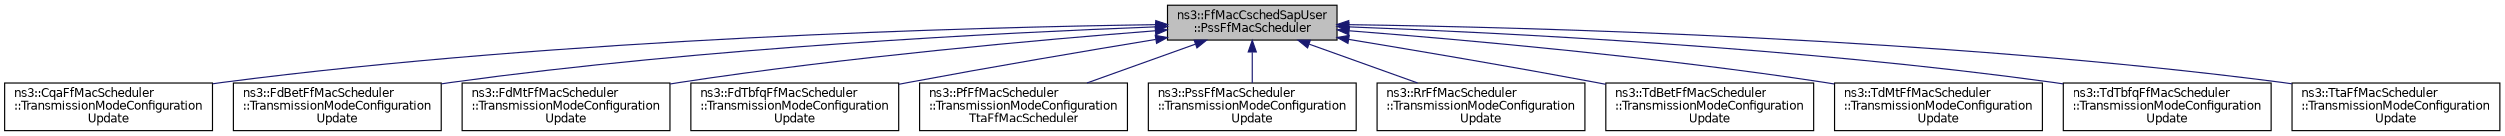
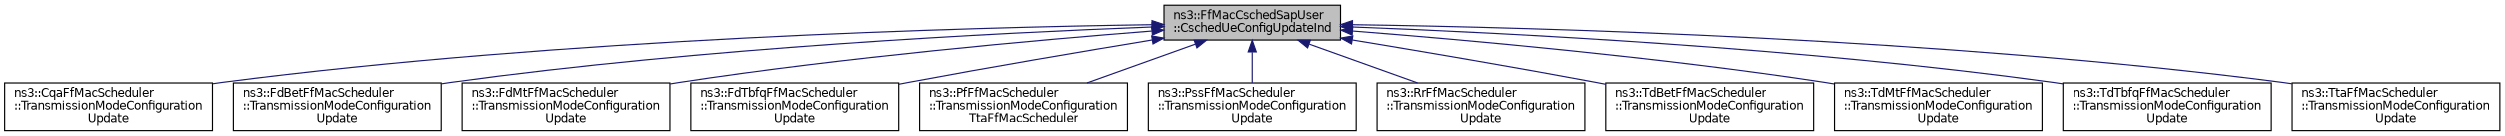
(1252, 23) -> (1252, 23)
